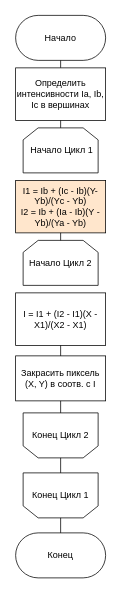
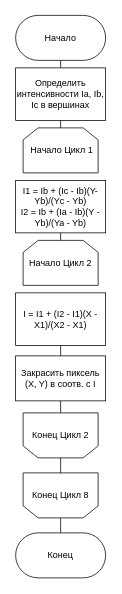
(60, 207) -> (60, 207)
(60, 495) -> (60, 495)
